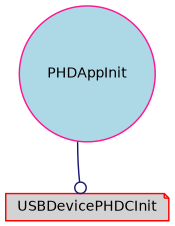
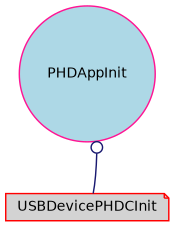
(78, 162) -> (96, 173)
